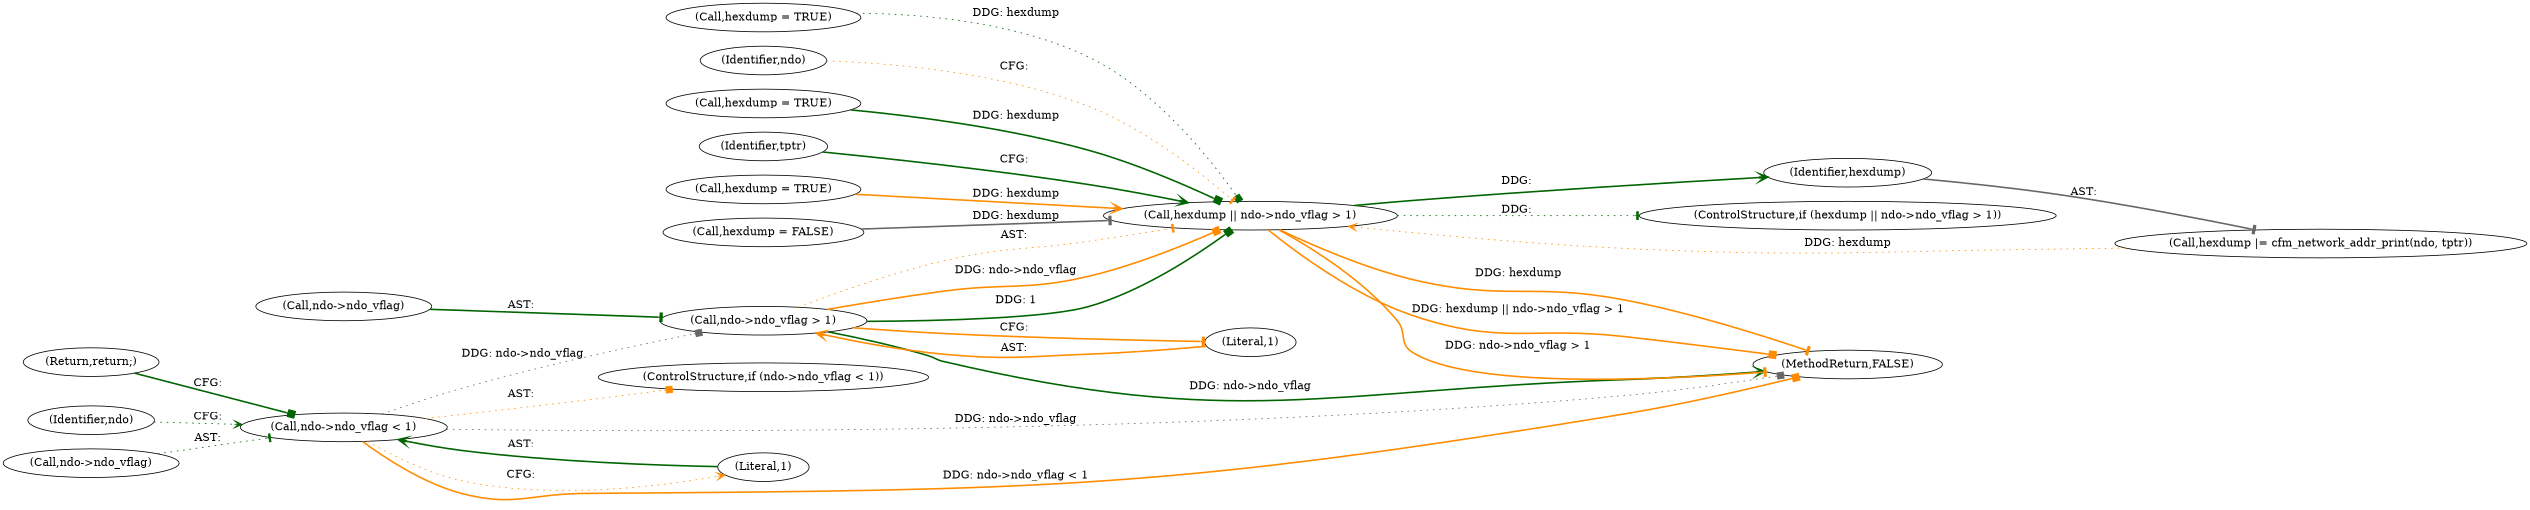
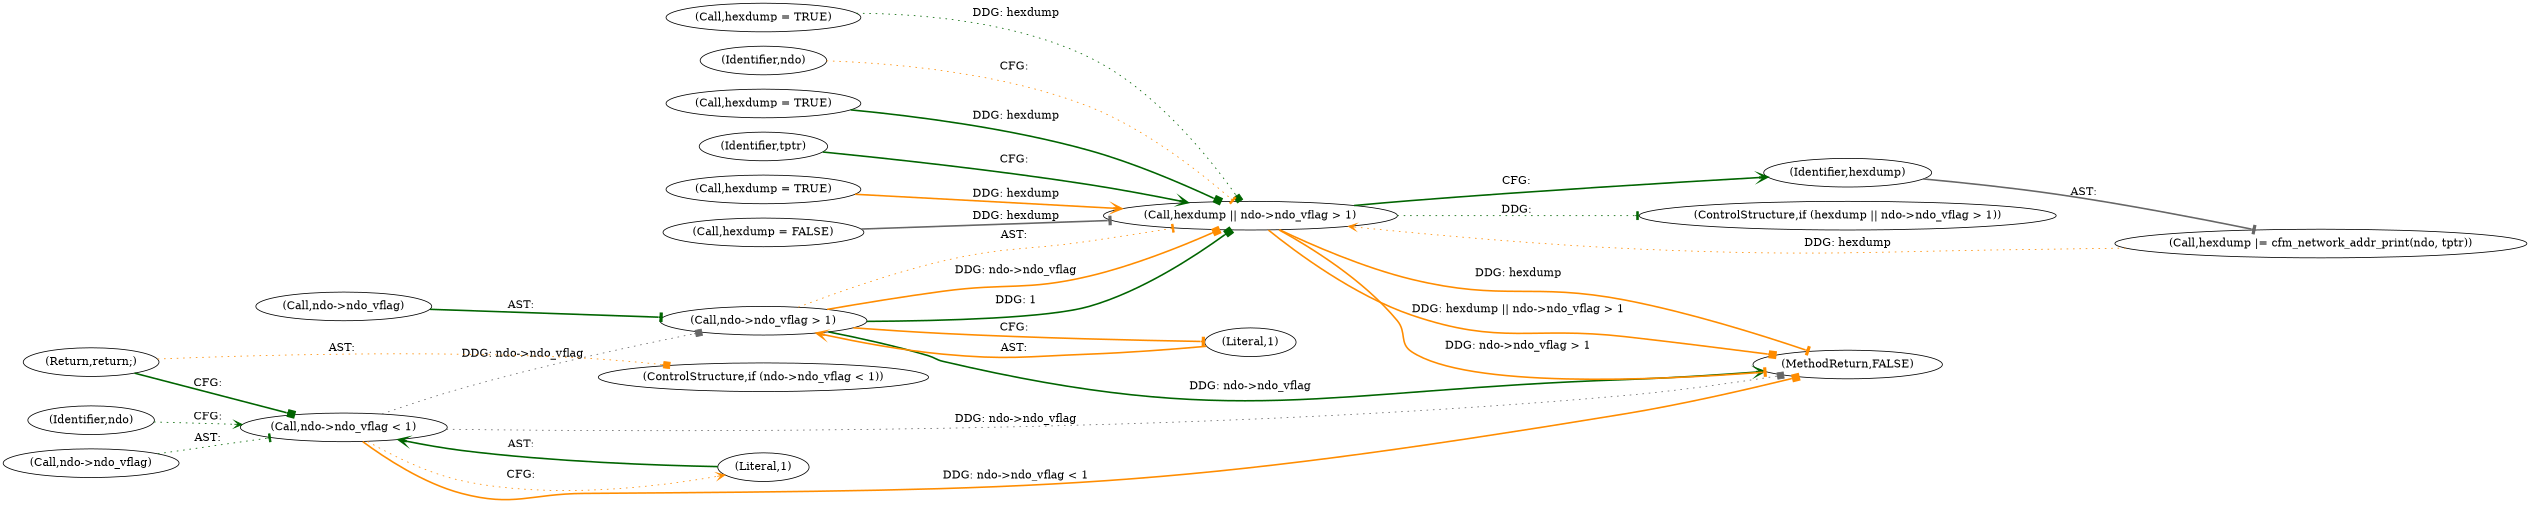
(1518, 181) -> (1518, 181)
(545, 405) -> (410, 354)
